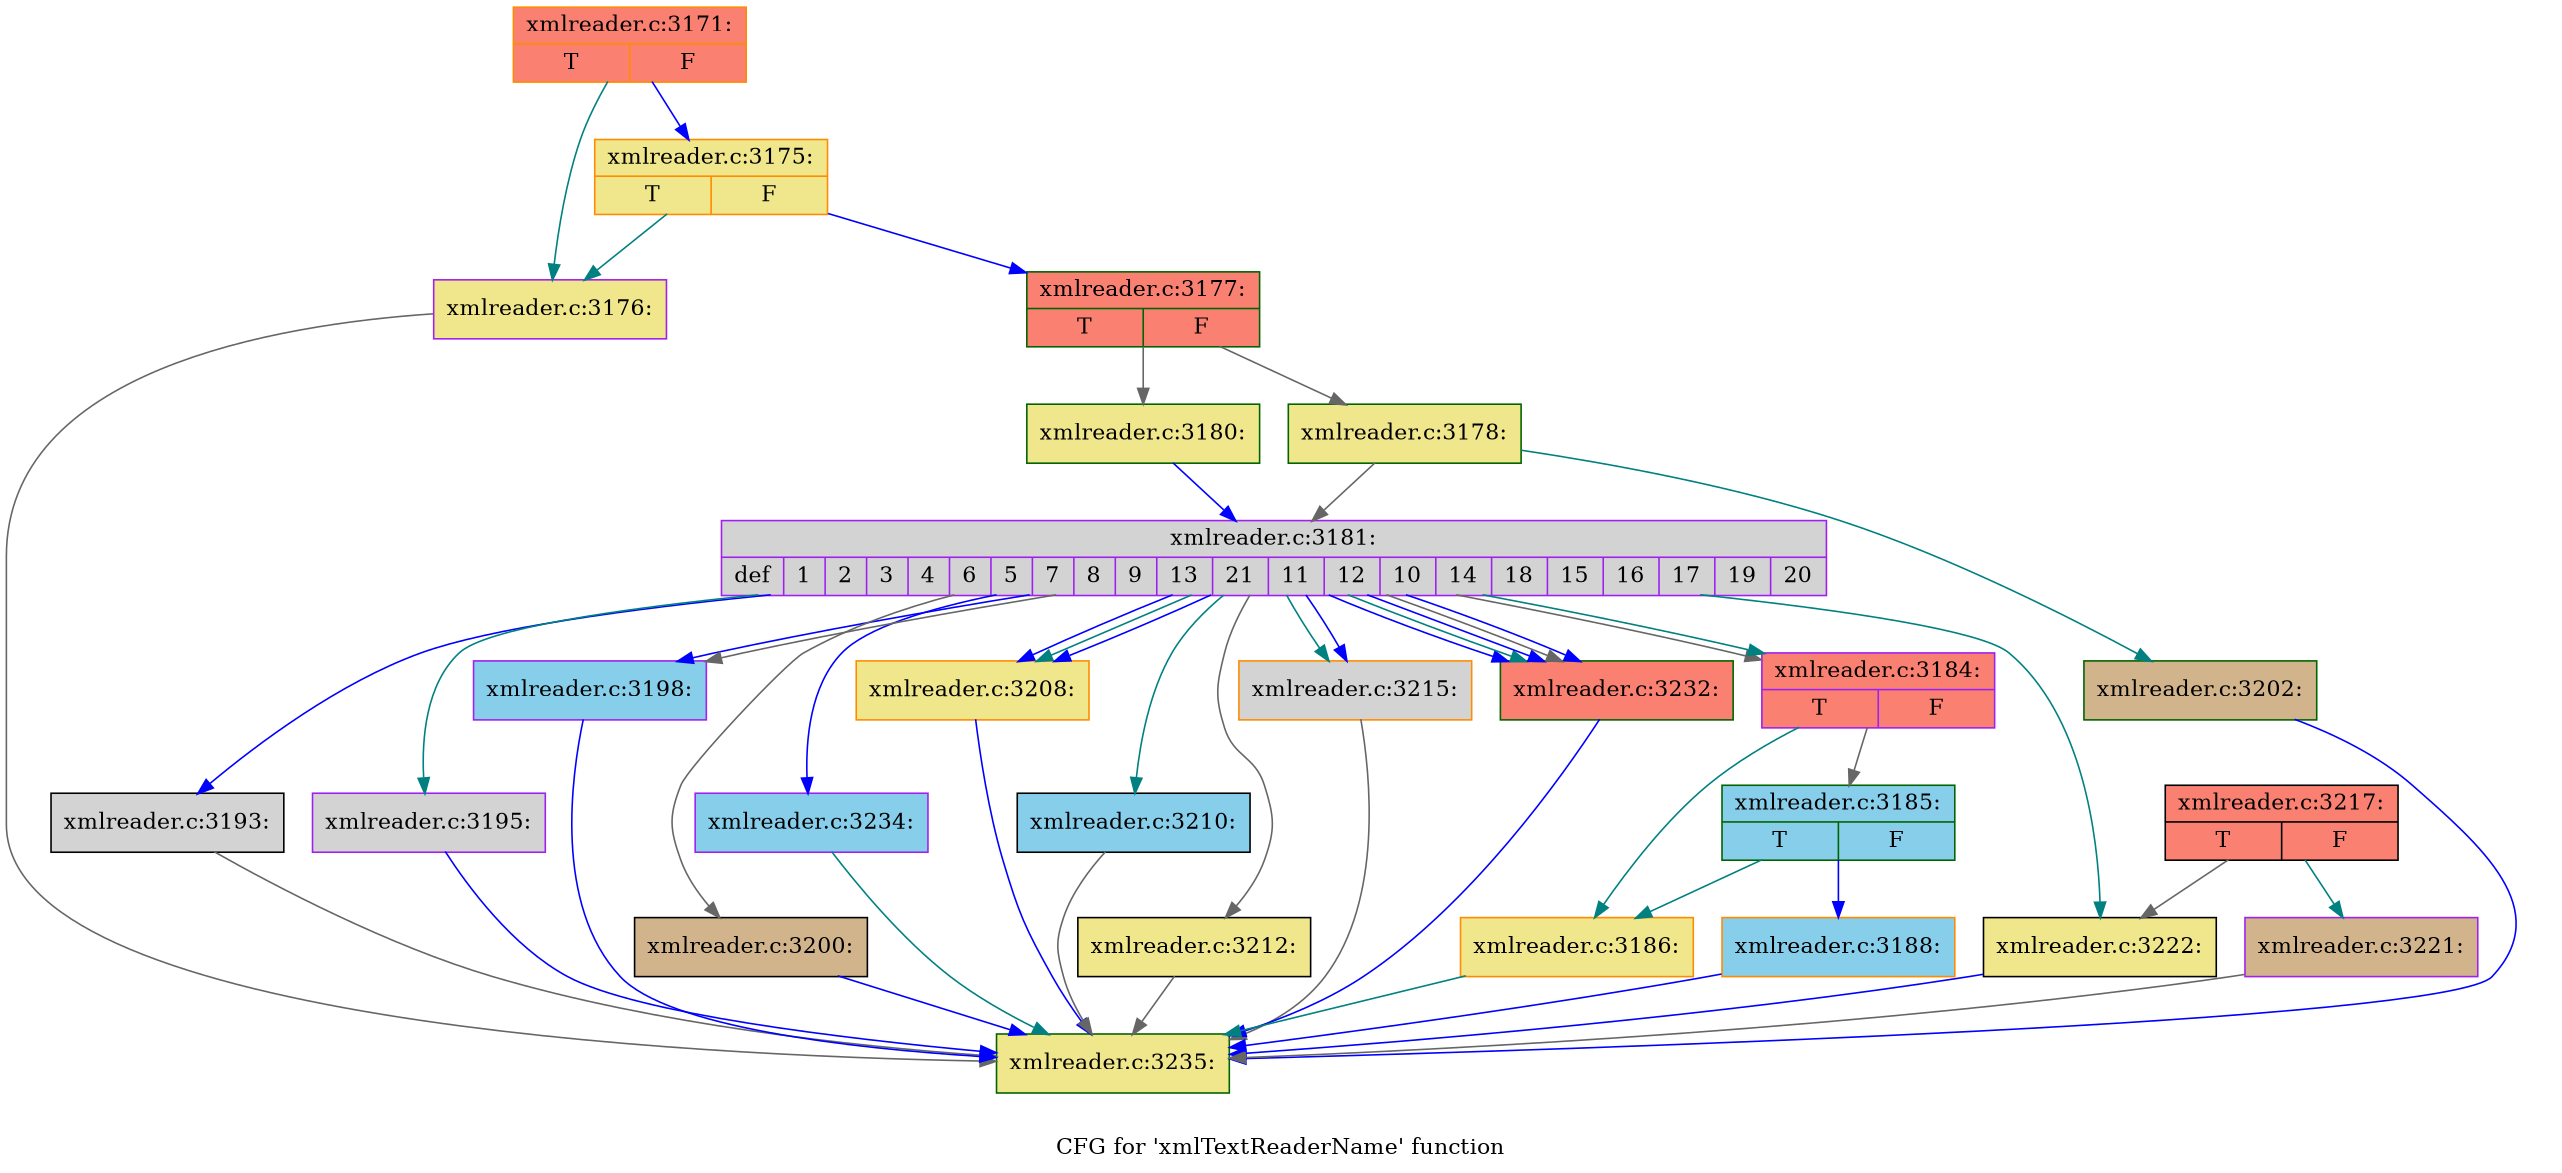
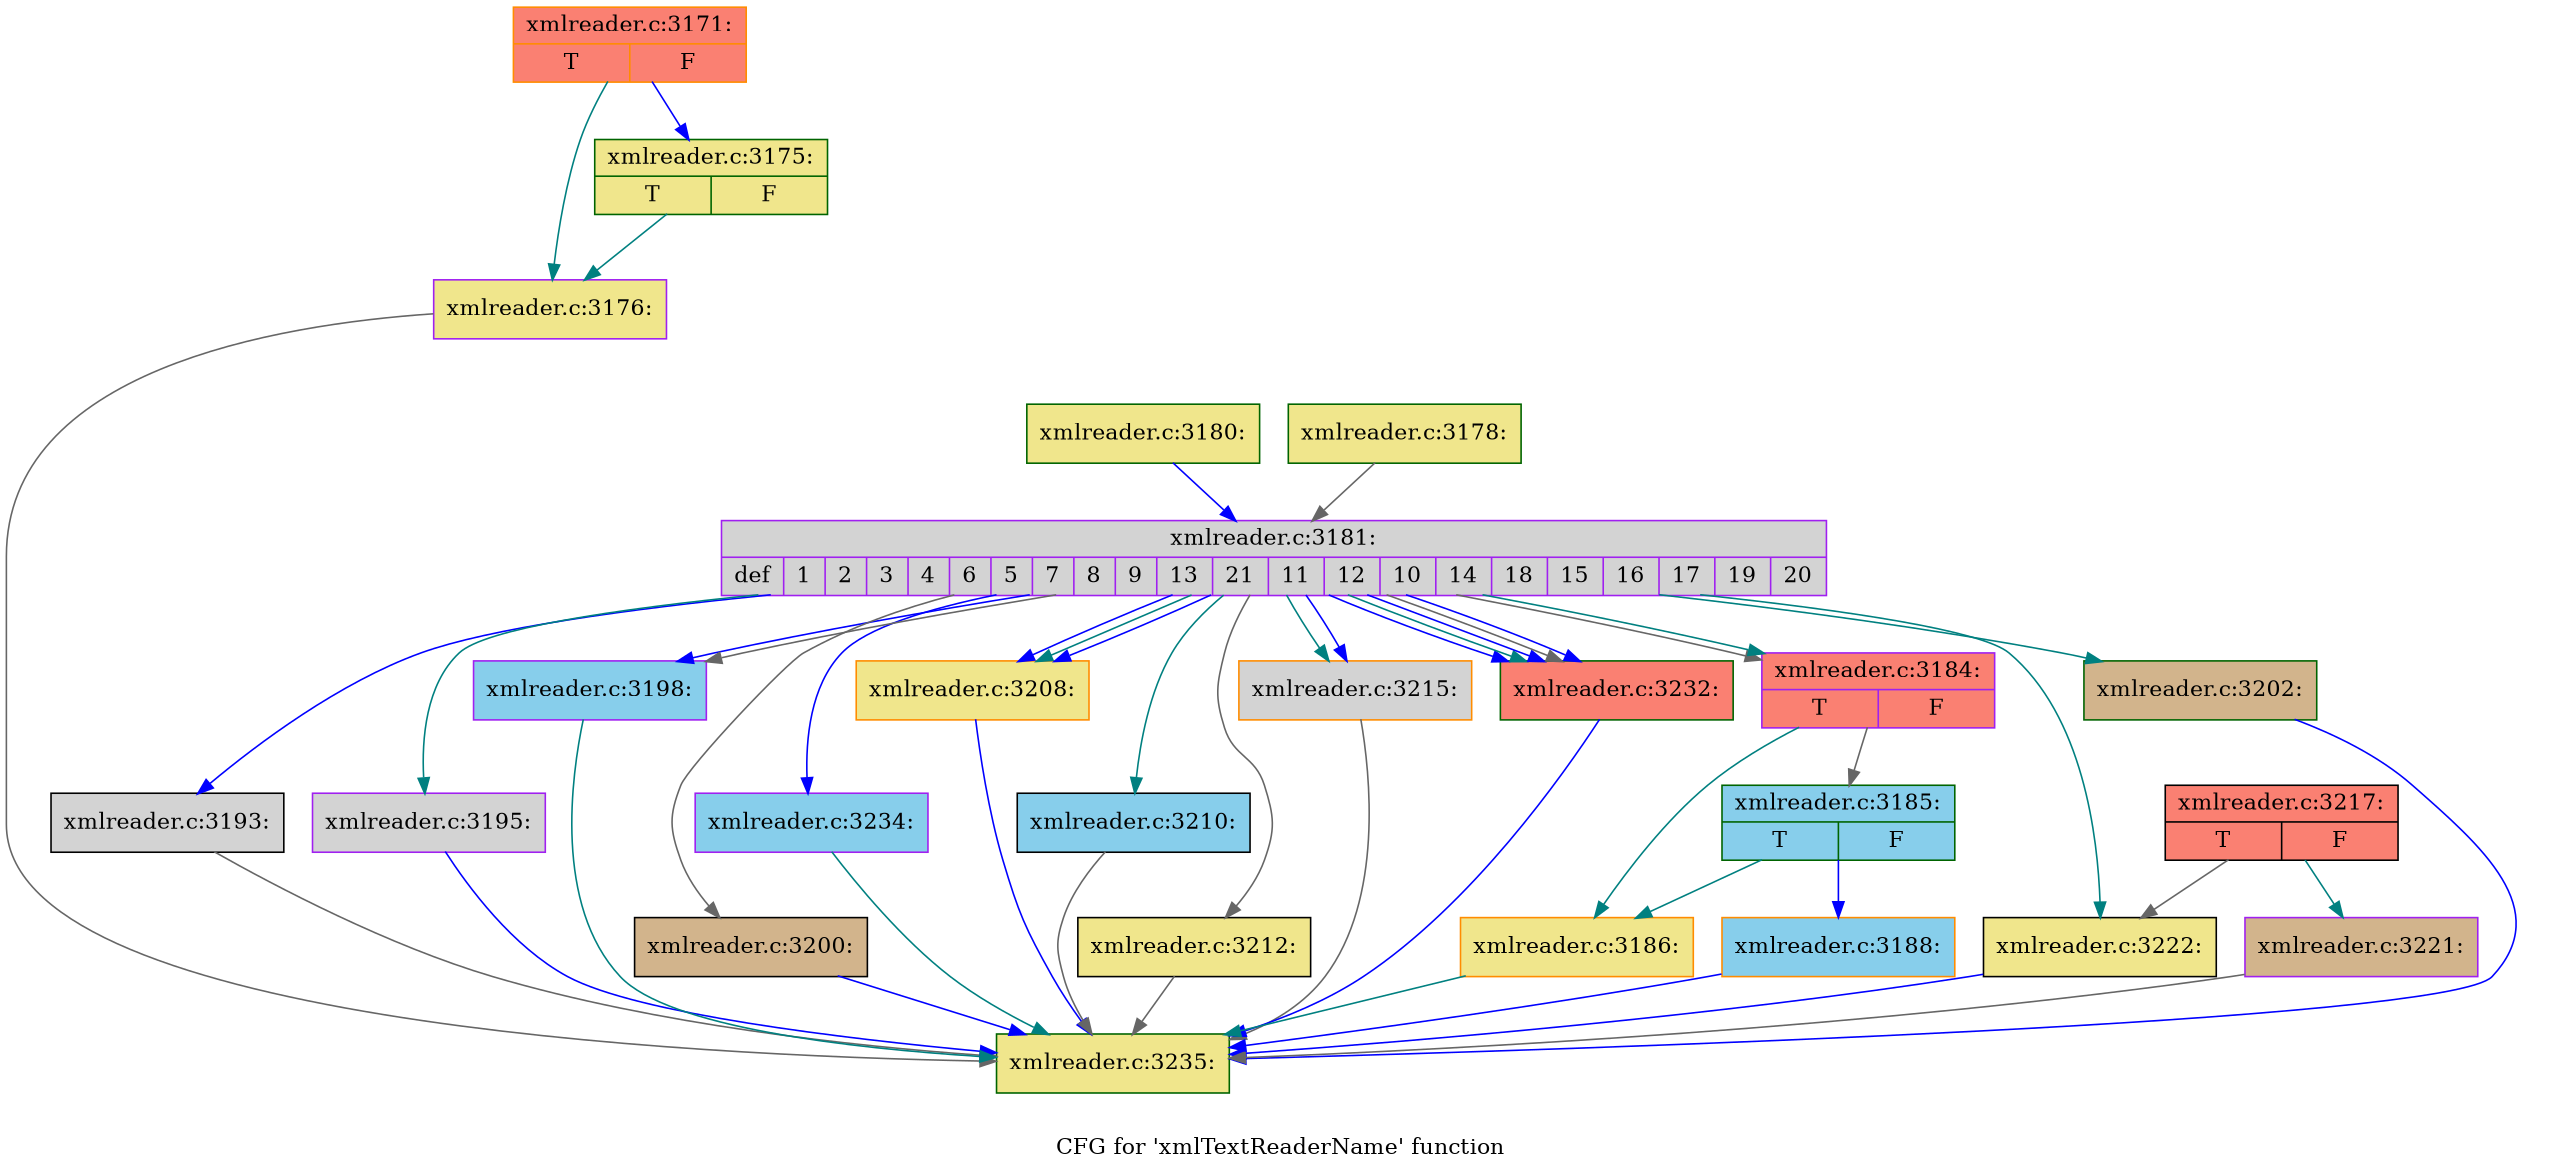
(711, 177) -> (711, 177)
(1143, 309) -> none
(1840, 521) -> (1873, 622)
(636, 988) -> (636, 988)
